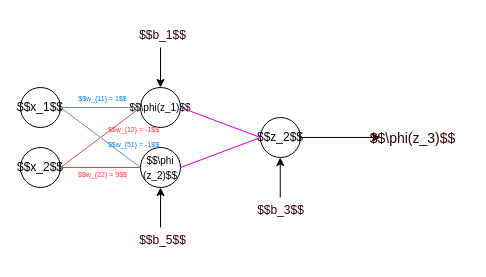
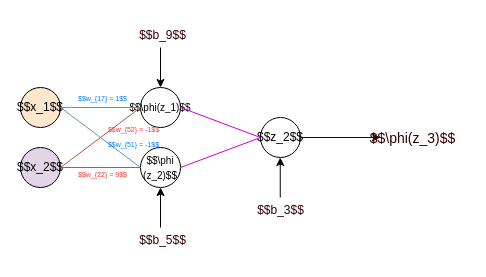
(163, 36) -> (163, 36)
(103, 100) -> (103, 100)
(41, 108) -> (41, 108)
(134, 131) -> (134, 131)
(41, 168) -> (41, 168)
